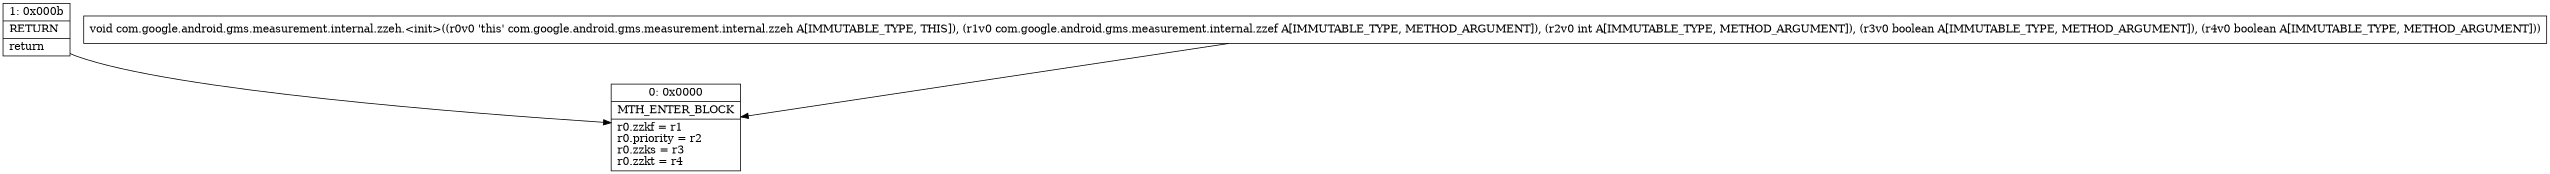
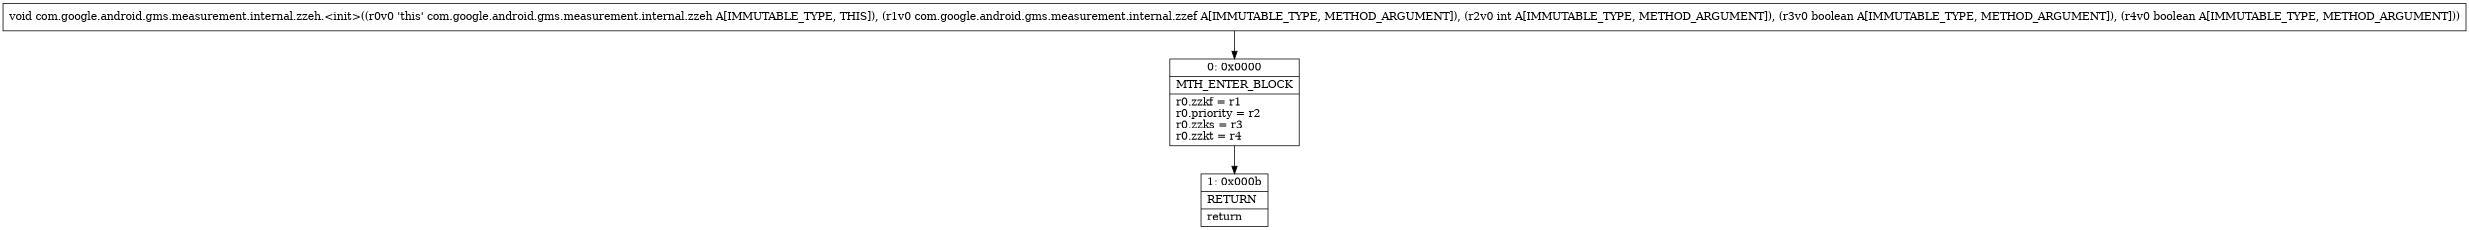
(335, 100) -> (1235, 156)
